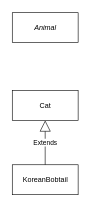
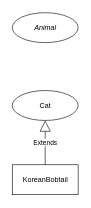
(45, 27) -> (45, 27)
(45, 105) -> (45, 105)
